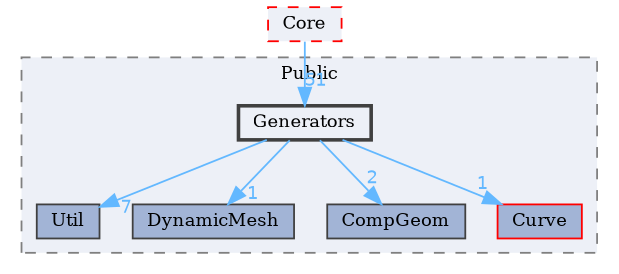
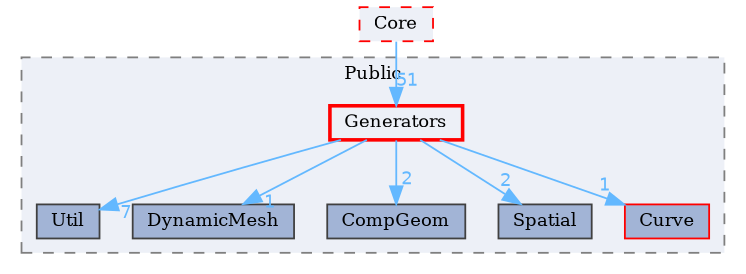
(305, 123) -> (396, 123)
none -> (545, 221)
